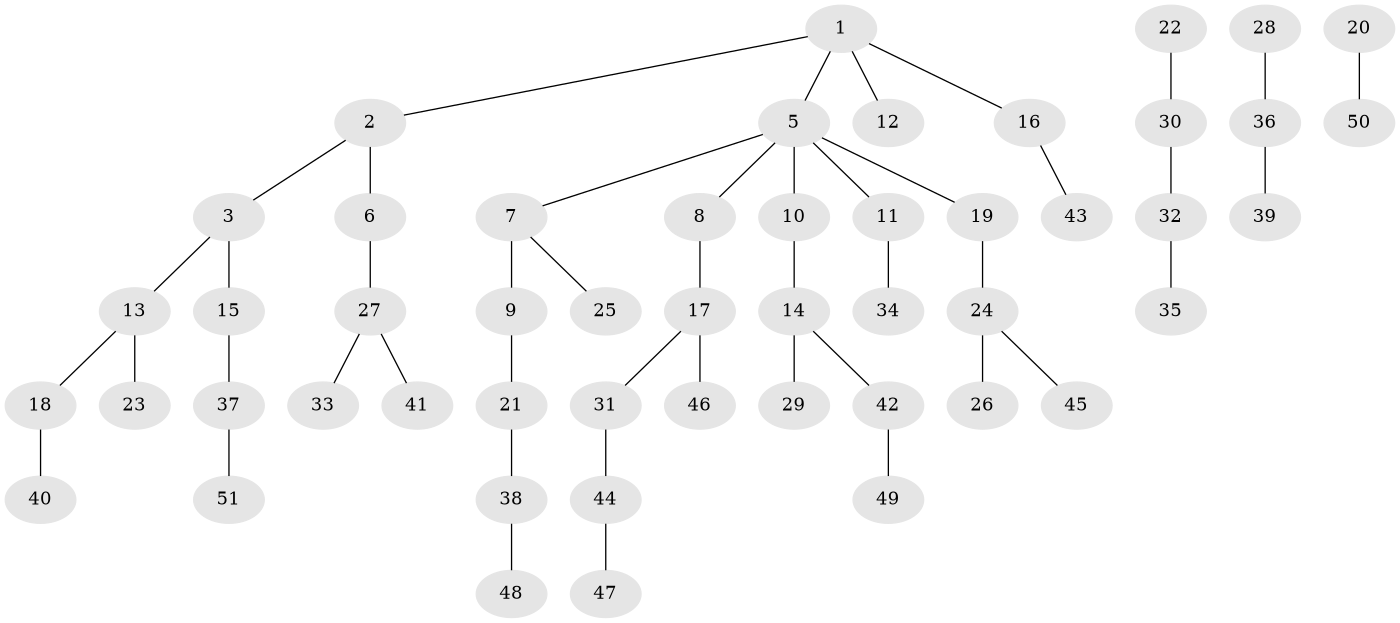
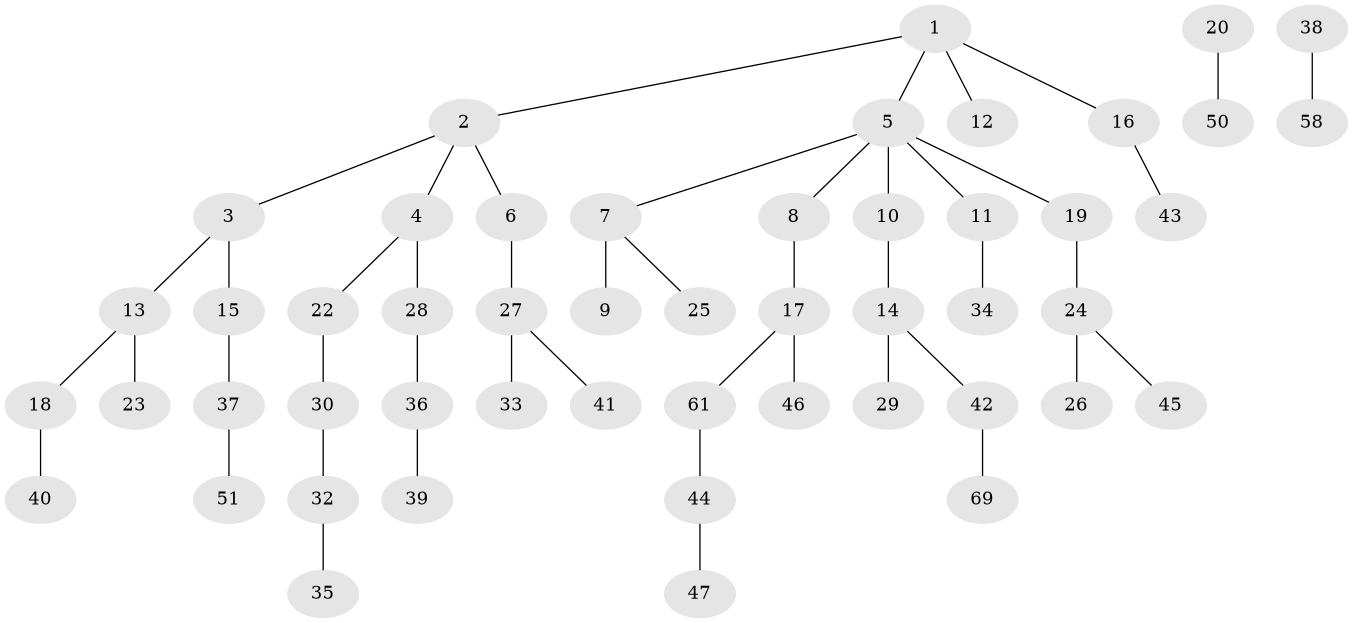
none -> (417, 217)
(512, 406) -> none
(606, 406) -> (700, 406)
(888, 500) -> (983, 500)
(512, 594) -> (1312, 123)
